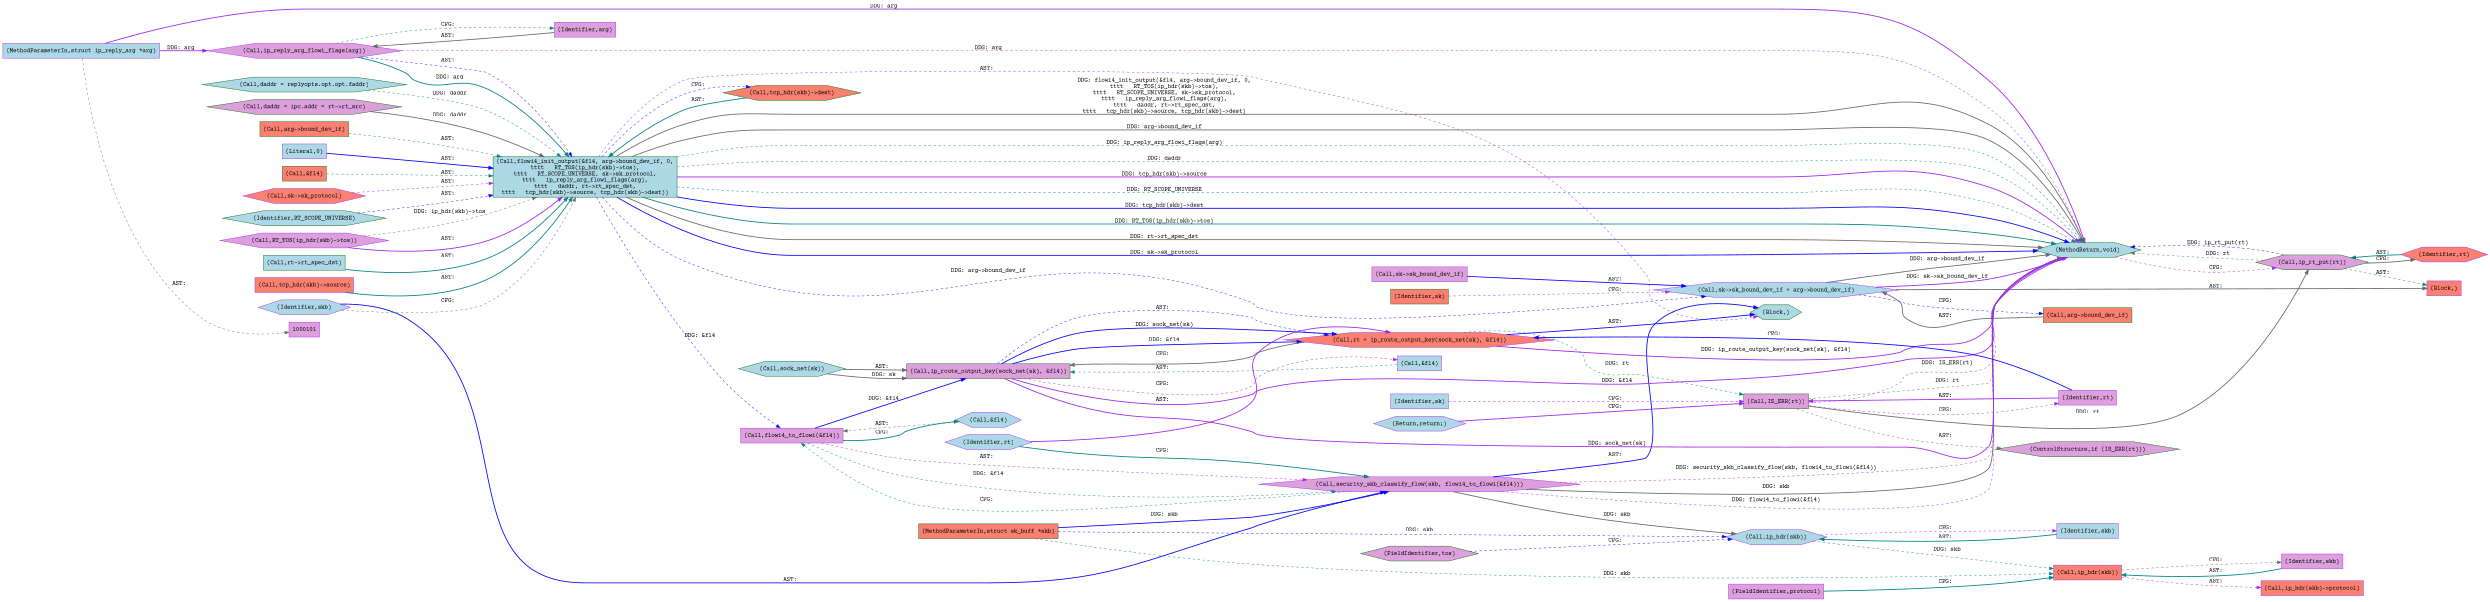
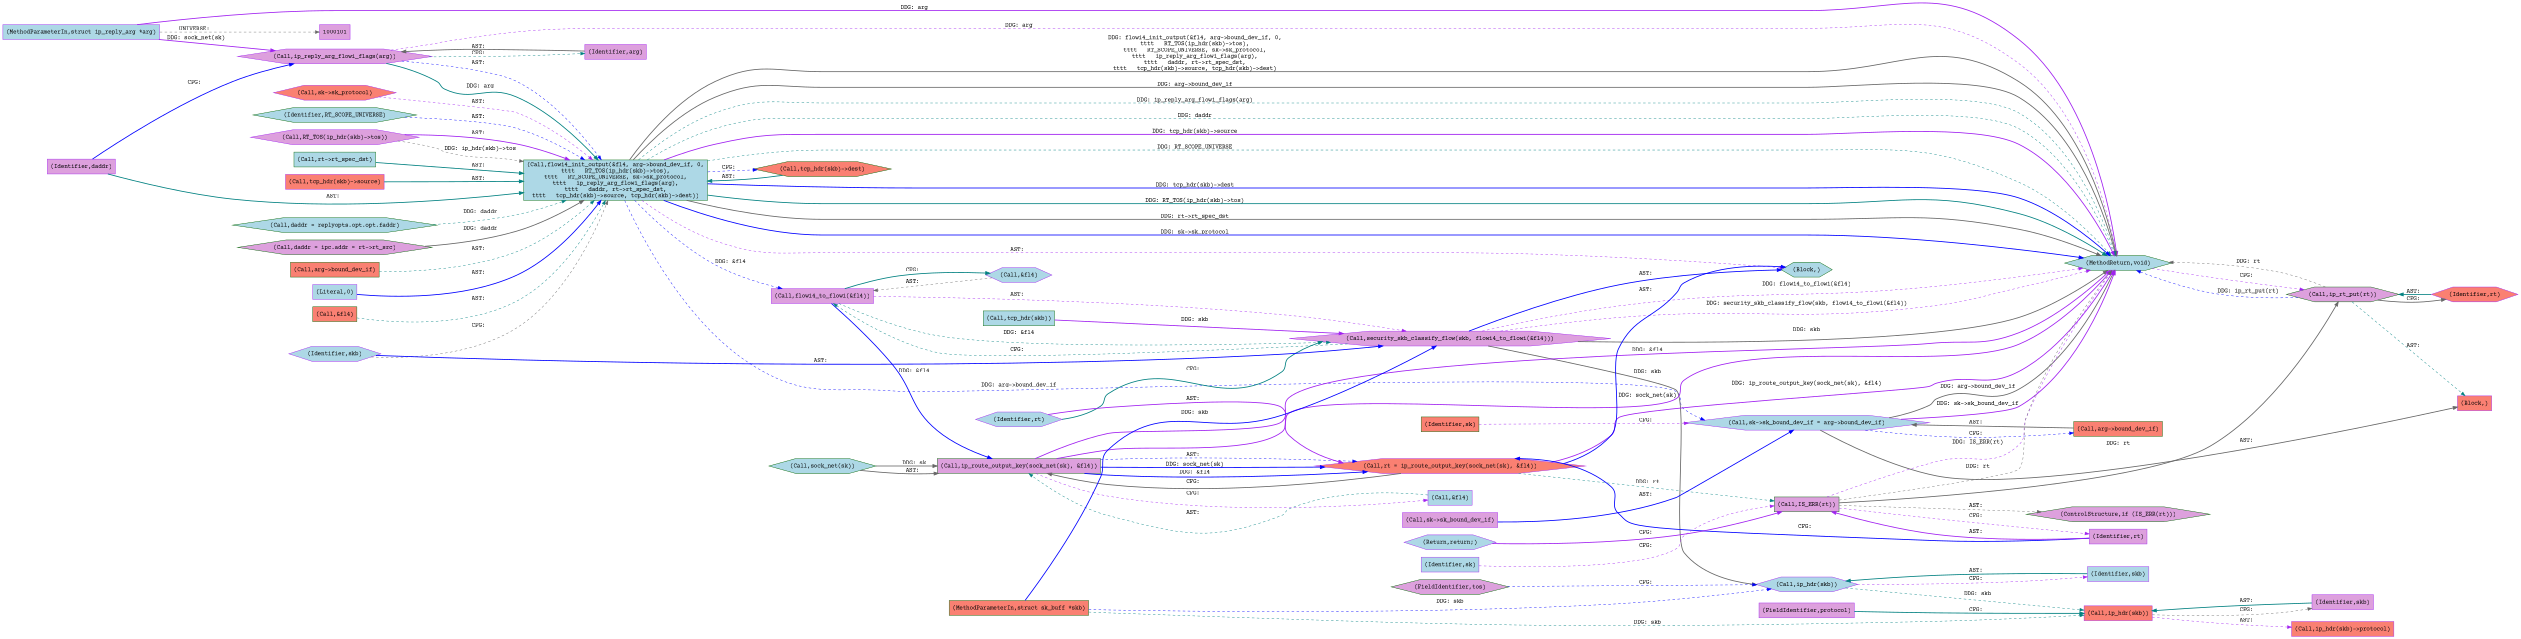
(181, 48) -> (196, 38)
none -> (81, 167)
(181, 284) -> (196, 29)
none -> (1019, 318)
